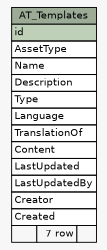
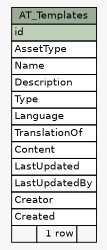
(60, 233) -> (60, 233)
